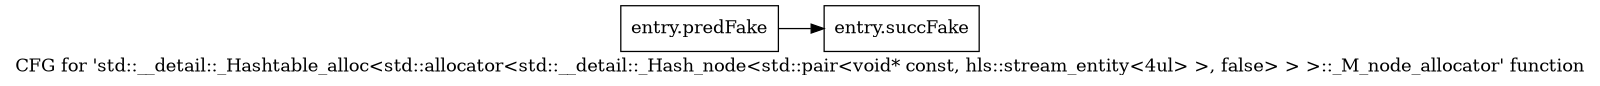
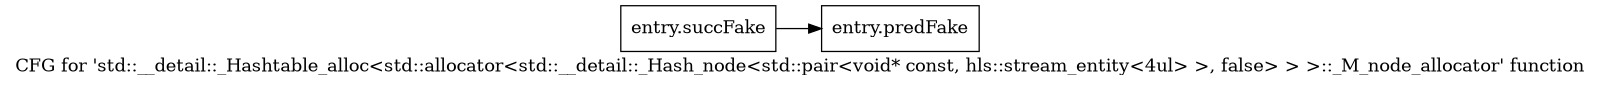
(795, 29) -> (792, 29)
